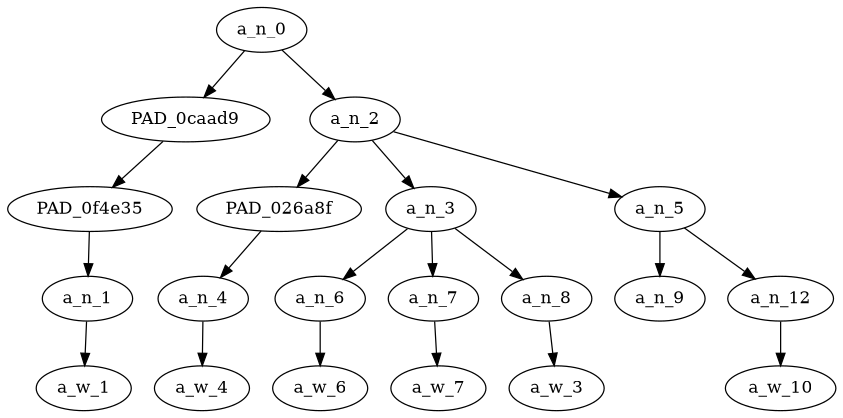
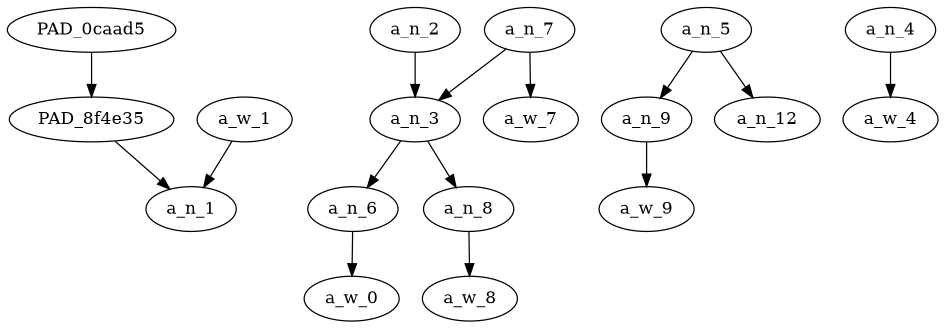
(262, 30) -> none
(186, 119) -> (92, 30)
(501, 163) -> none
(90, 209) -> (92, 119)
(279, 209) -> none
none -> (647, 209)
(432, 248) -> (477, 71)
(86, 337) -> (221, 159)
(320, 388) -> (352, 299)
(557, 388) -> (470, 299)
(781, 388) -> none
